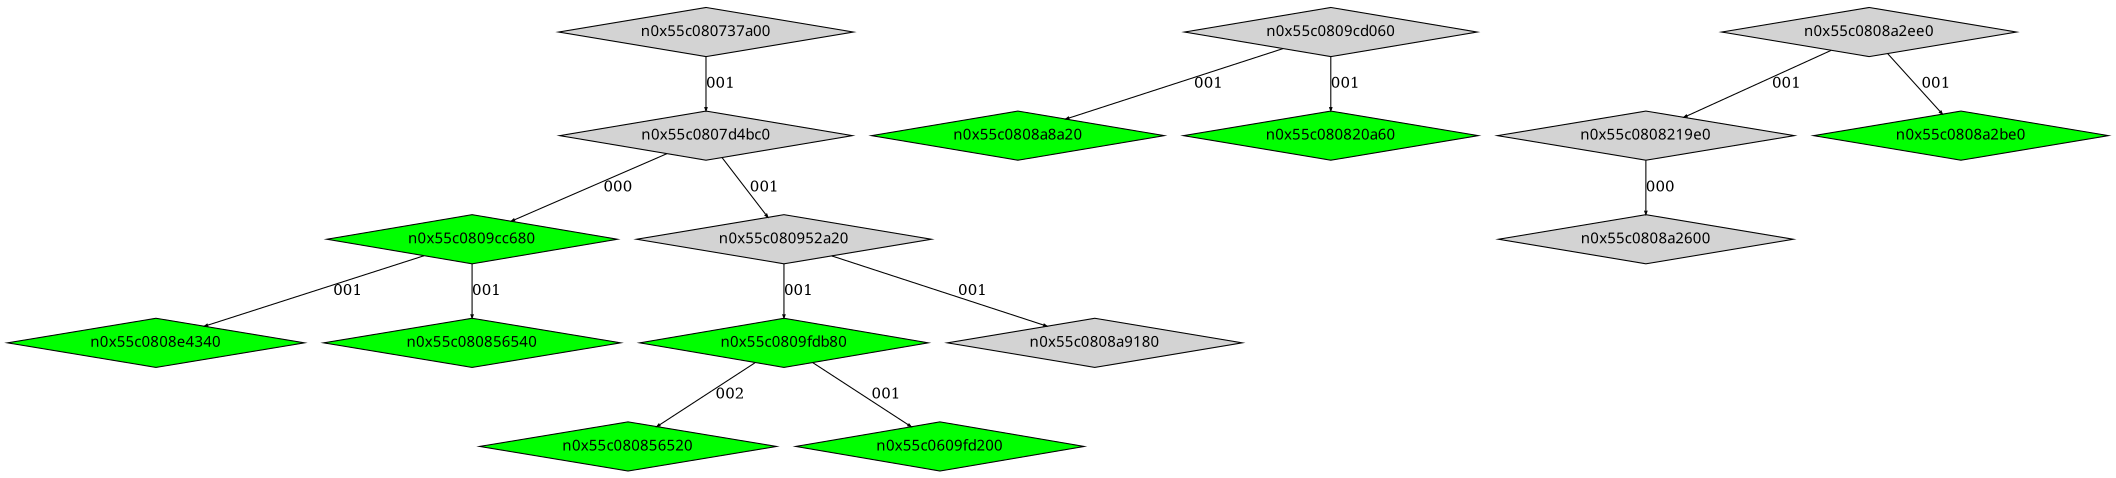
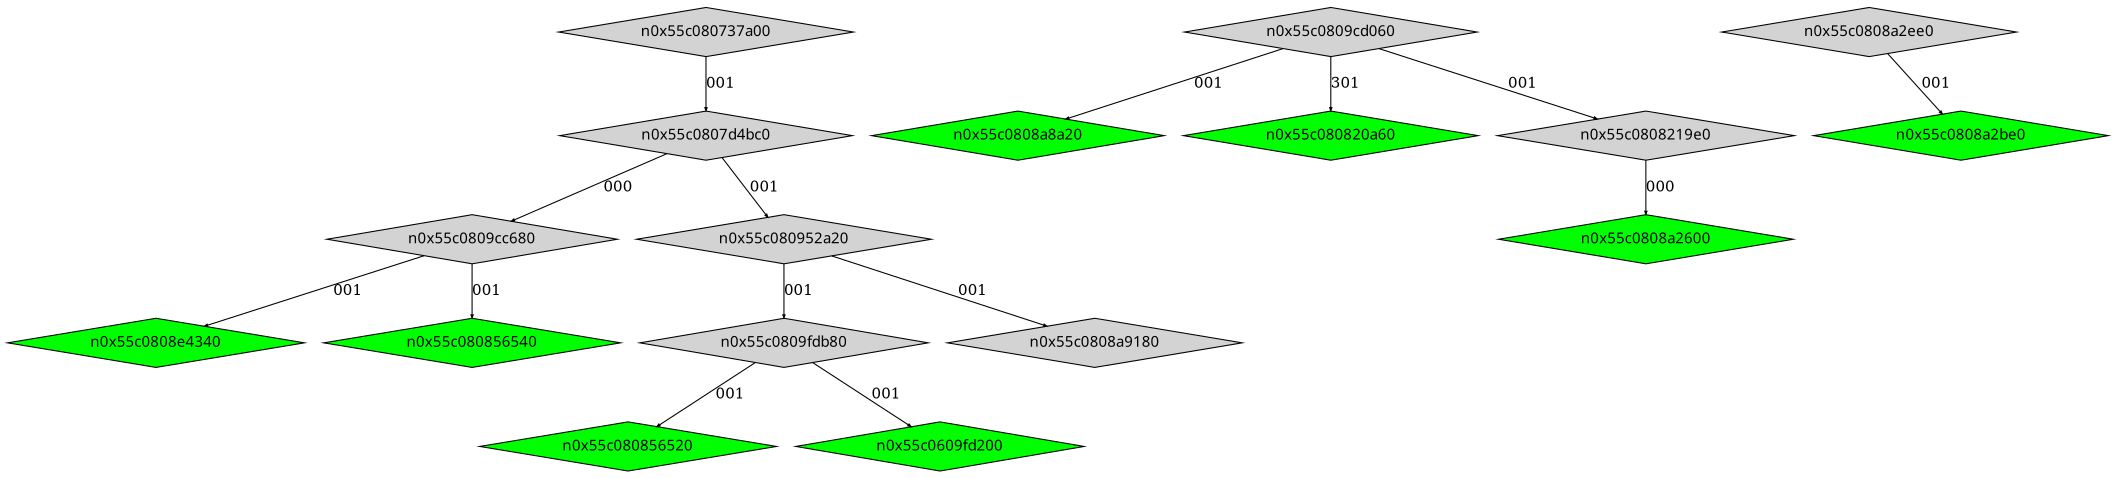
(1759, 83) -> (1486, 83)
(1346, 84) -> (1346, 84)
(472, 239) -> (472, 239)
(1646, 239) -> (1646, 239)
(784, 343) -> (784, 343)
(731, 395) -> (731, 395)
